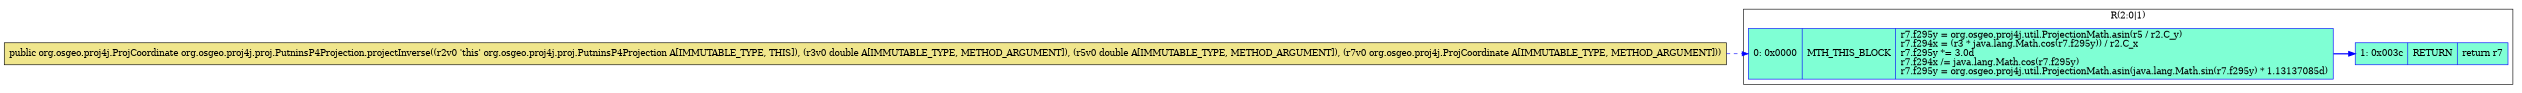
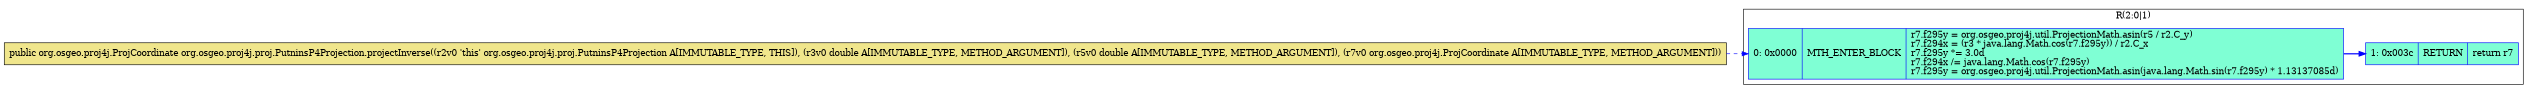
(1849, 53) -> (1854, 53)
